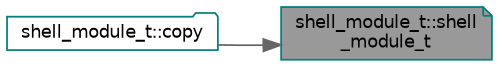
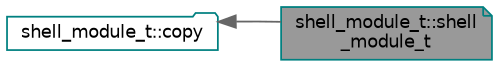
(241, 45) -> (259, 22)
